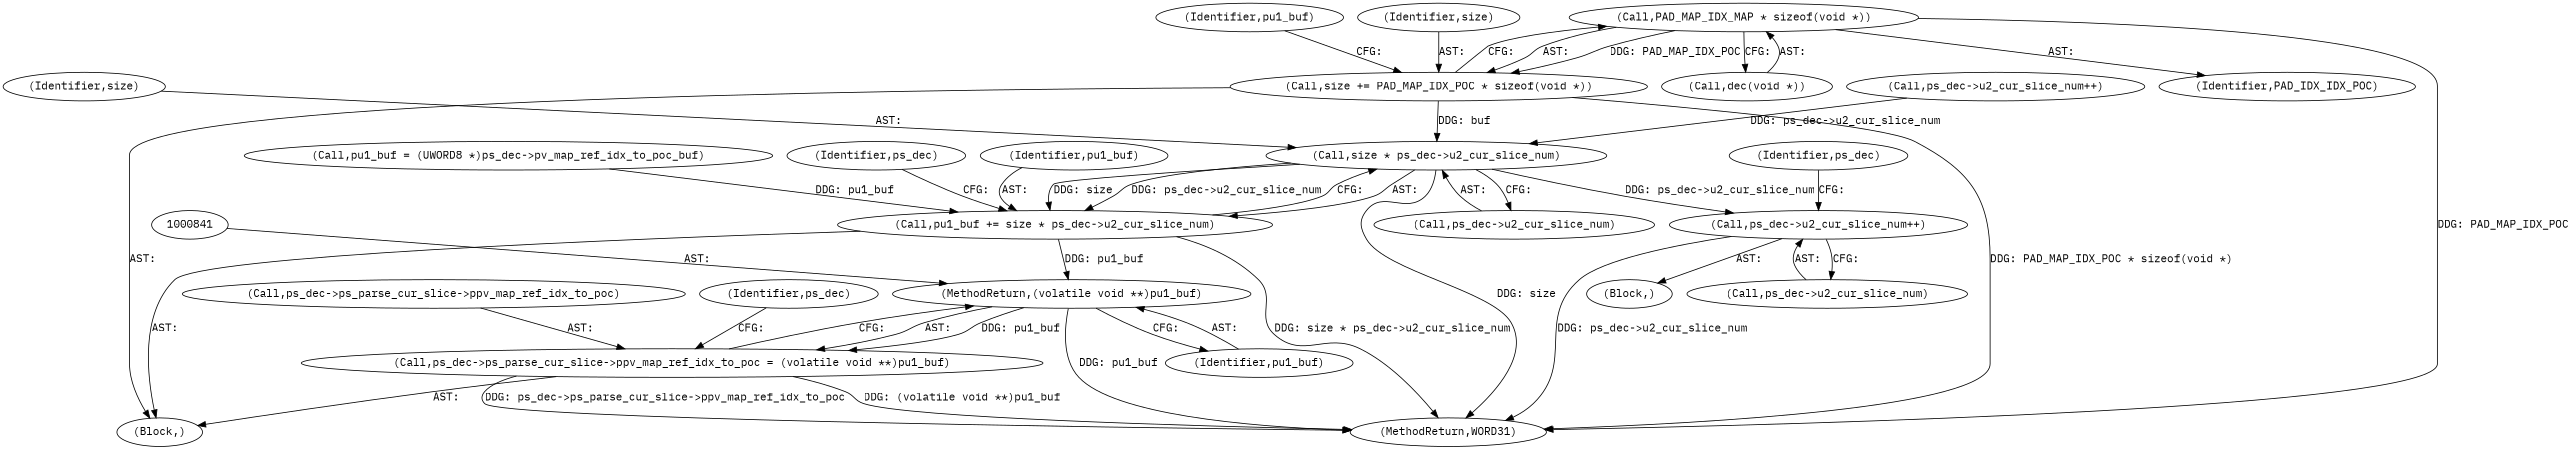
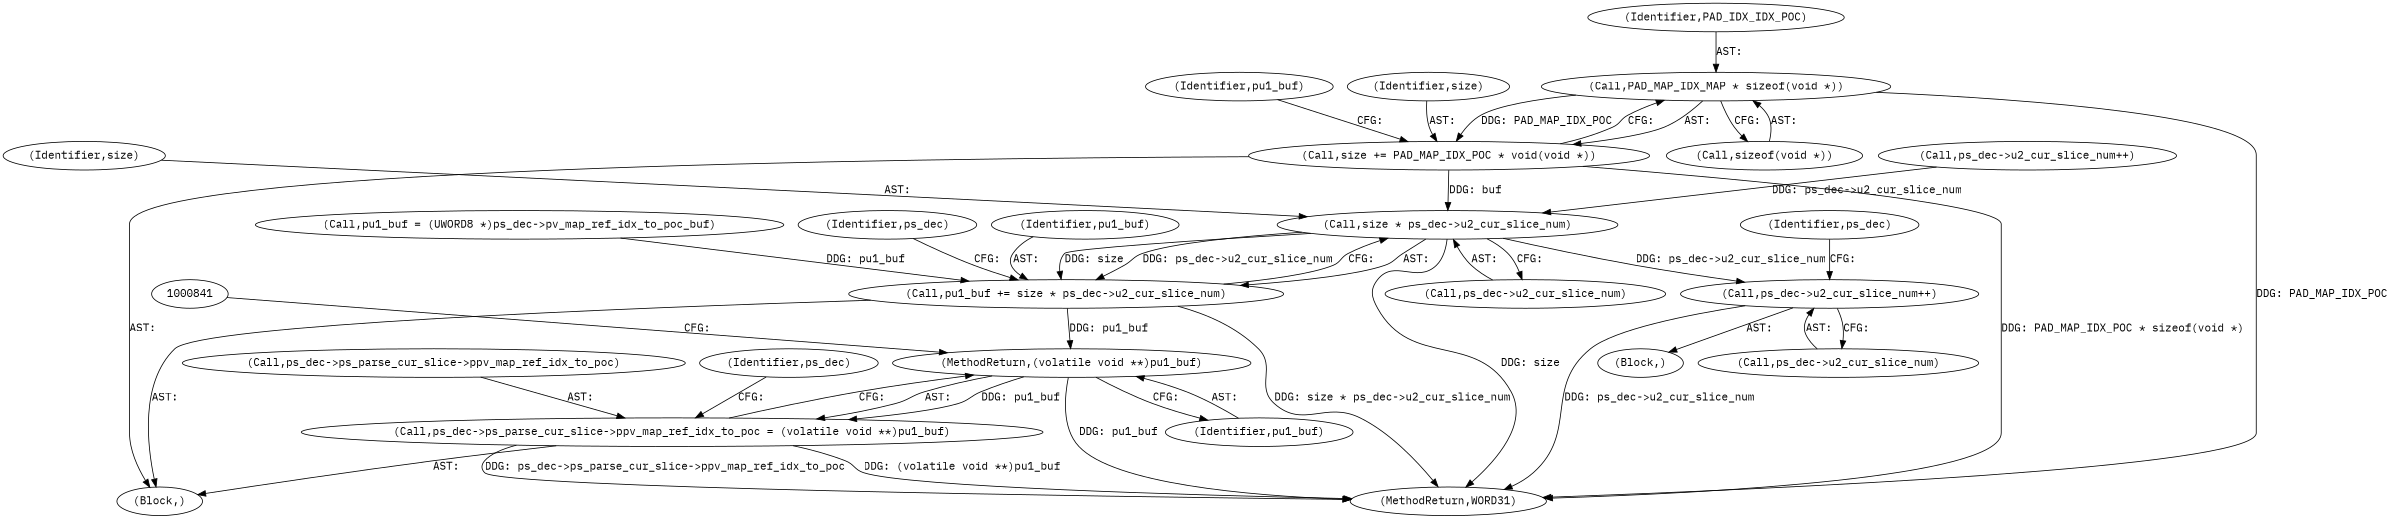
(2016, 52) -> (1716, 48)
(1439, 87) -> (1449, 156)
(1747, 87) -> (1764, 156)
(701, 259) -> (701, 329)
